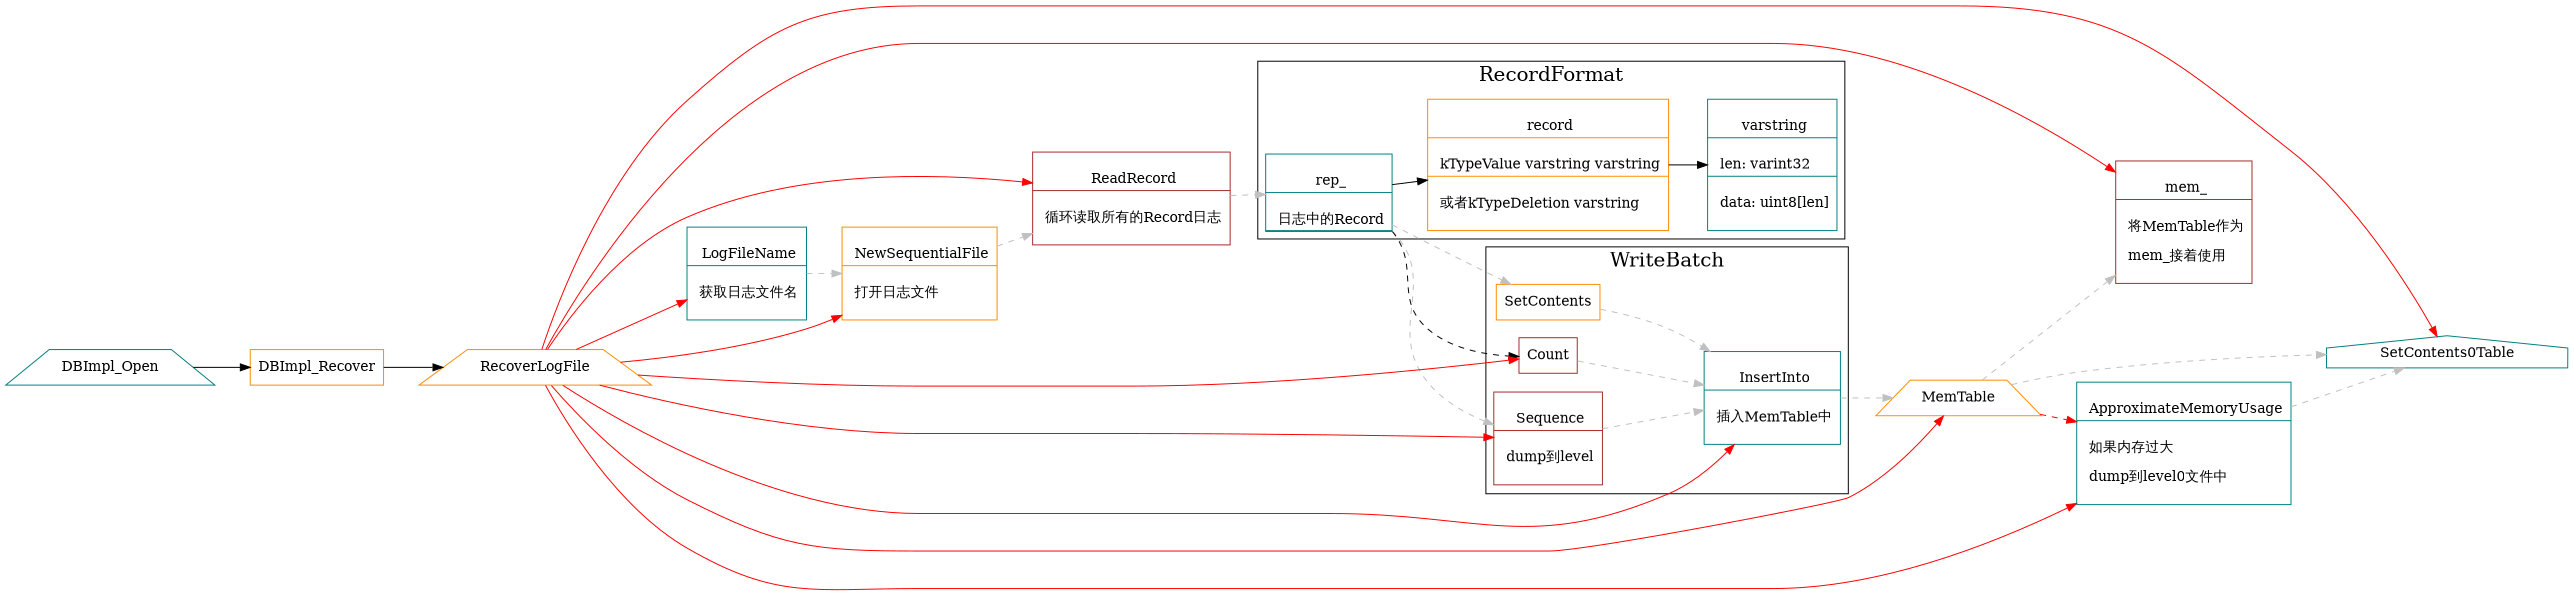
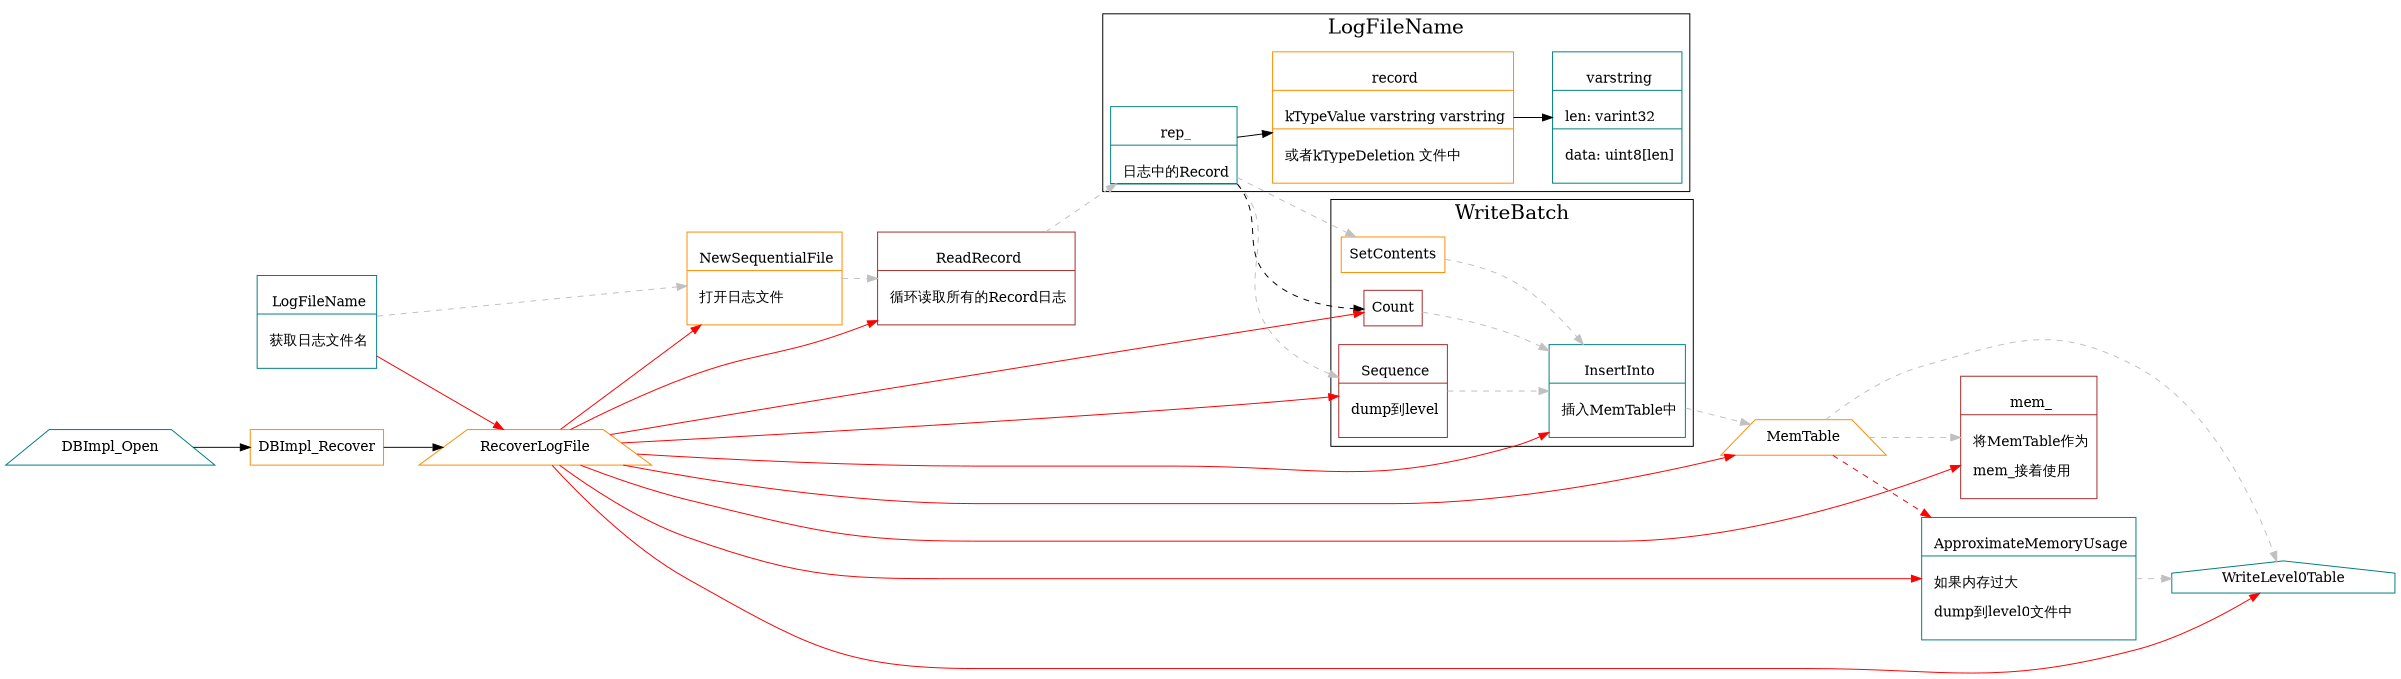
(1551, 76) -> (1396, 29)
(1538, 203) -> (1371, 156)
(627, 327) -> (436, 390)
(2447, 354) -> (2283, 579)
